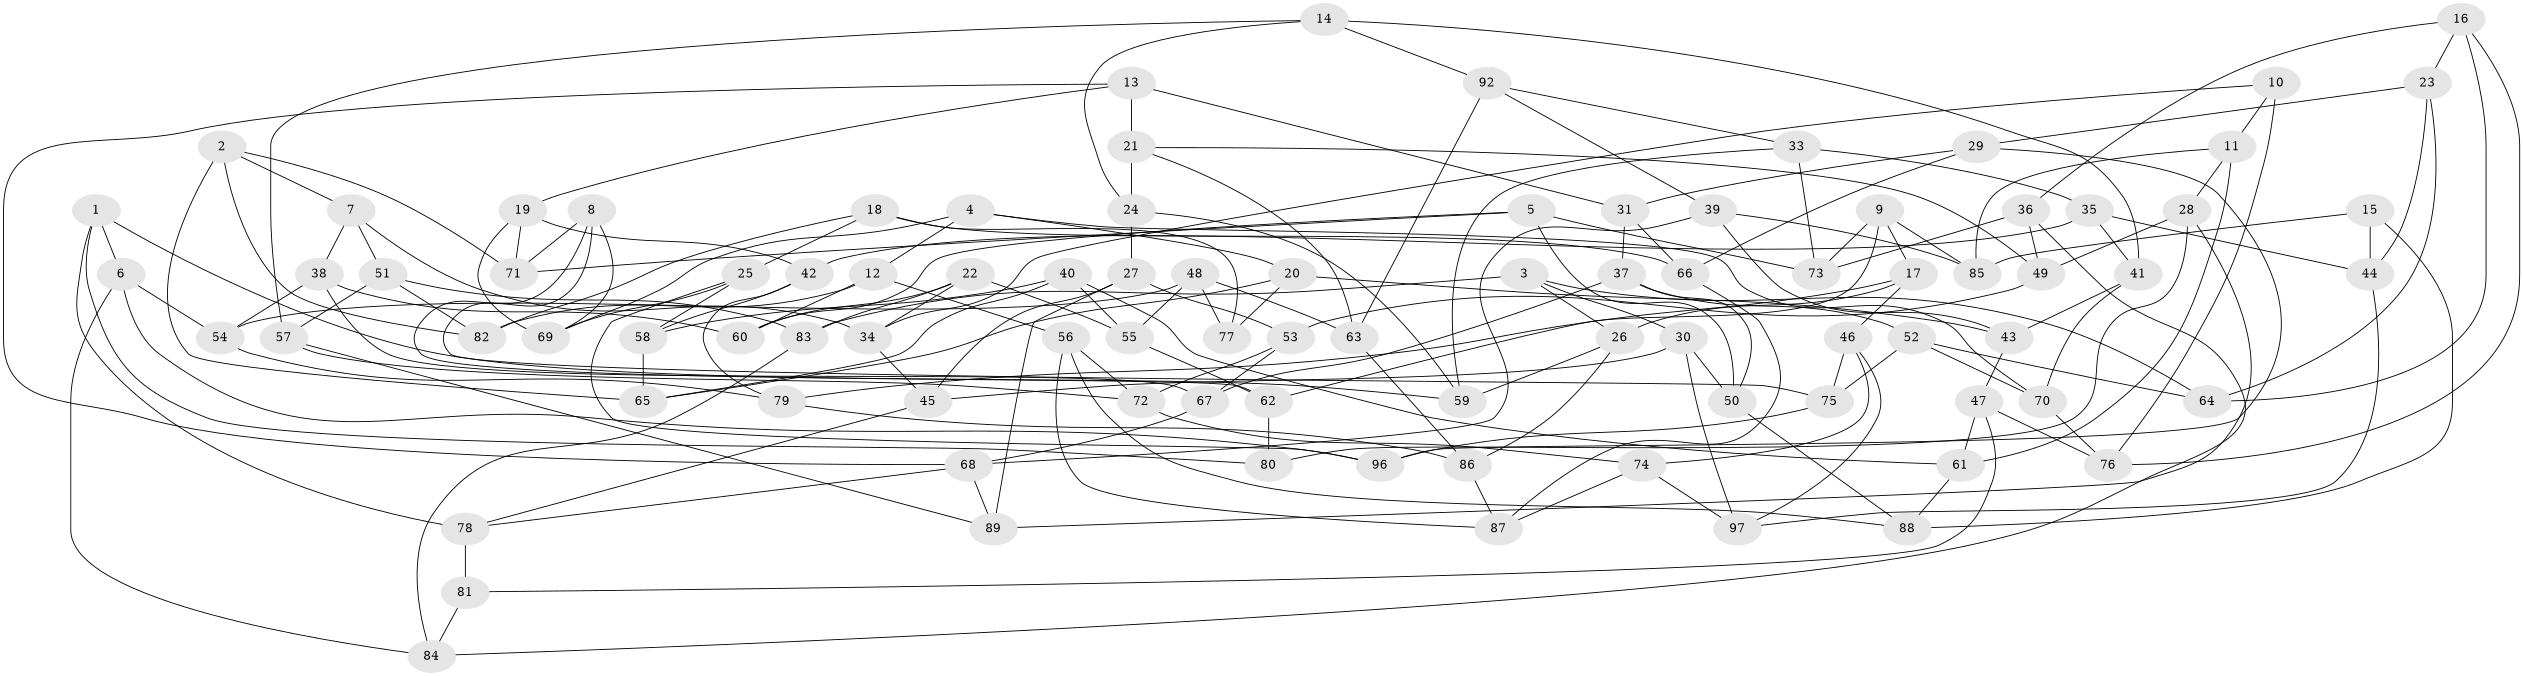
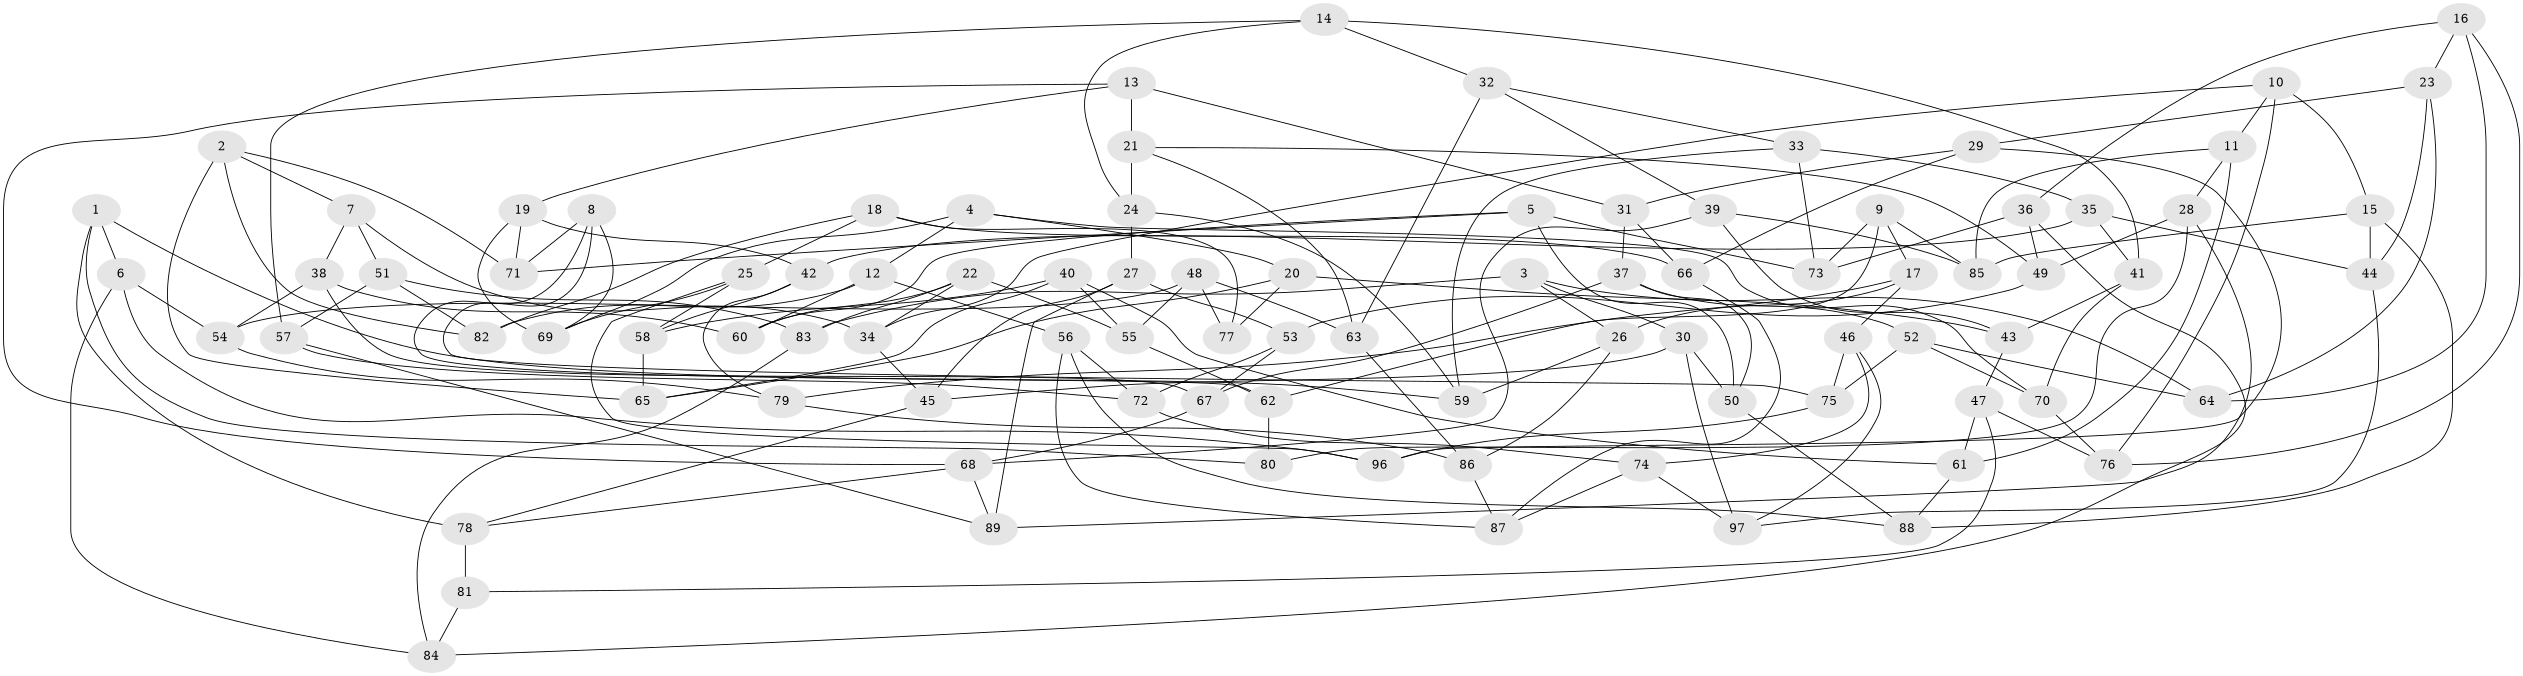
(1487, 83) -> (1487, 83)
none -> (2339, 138)
